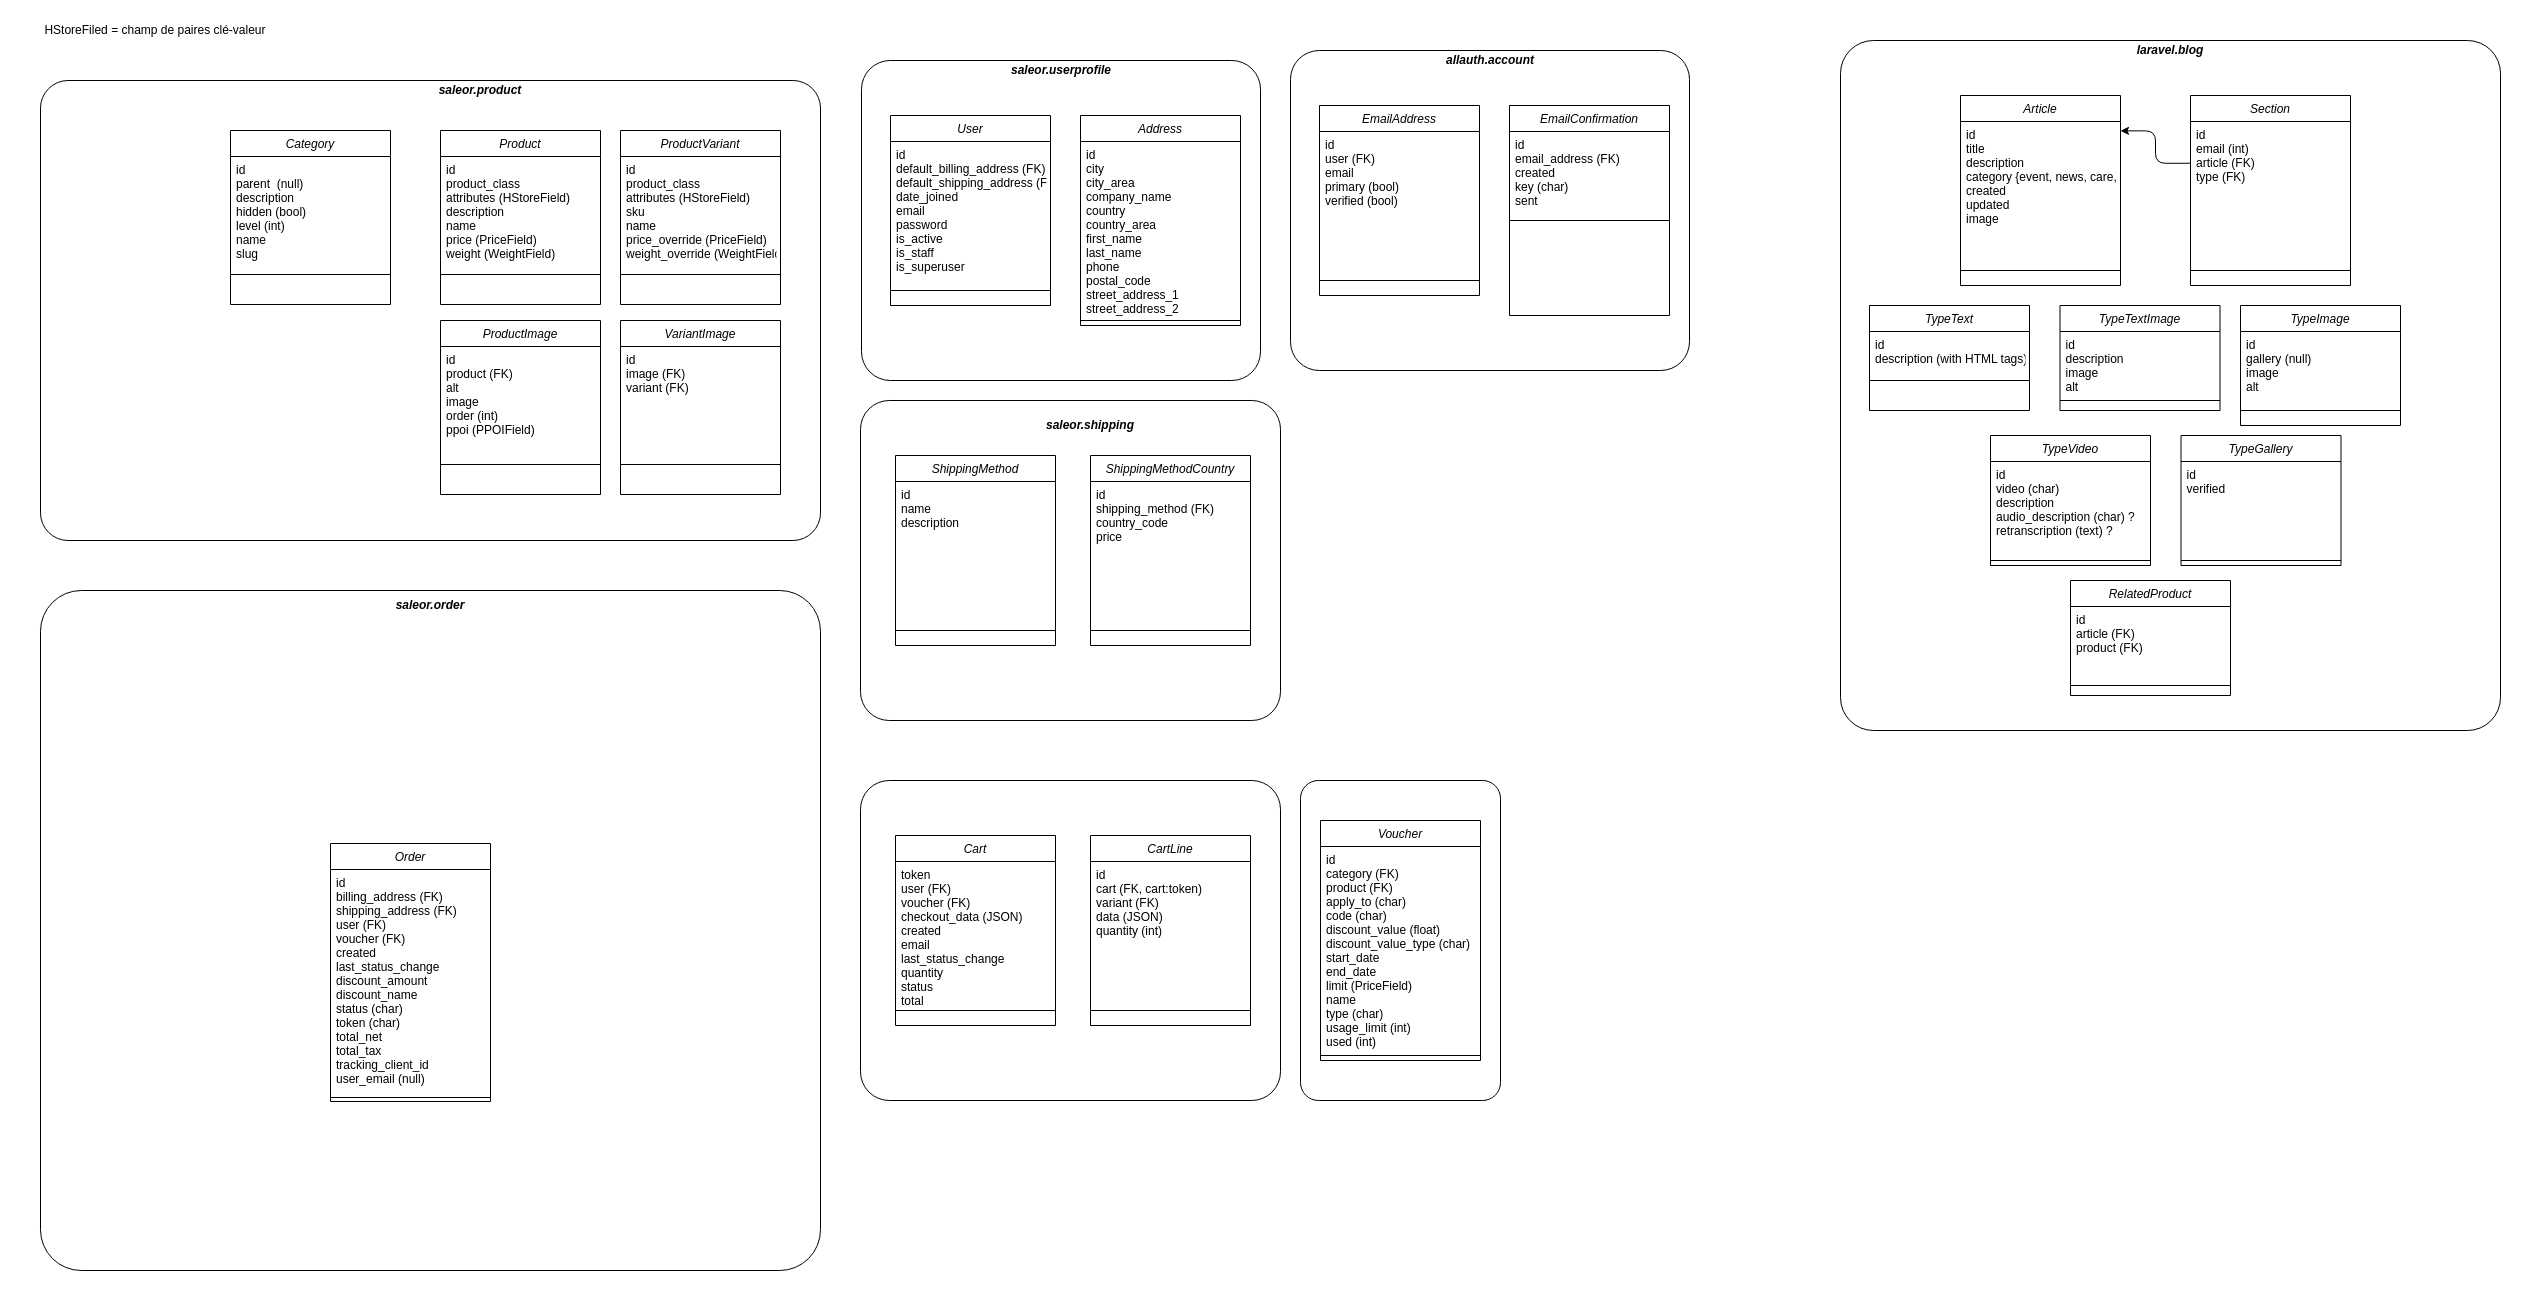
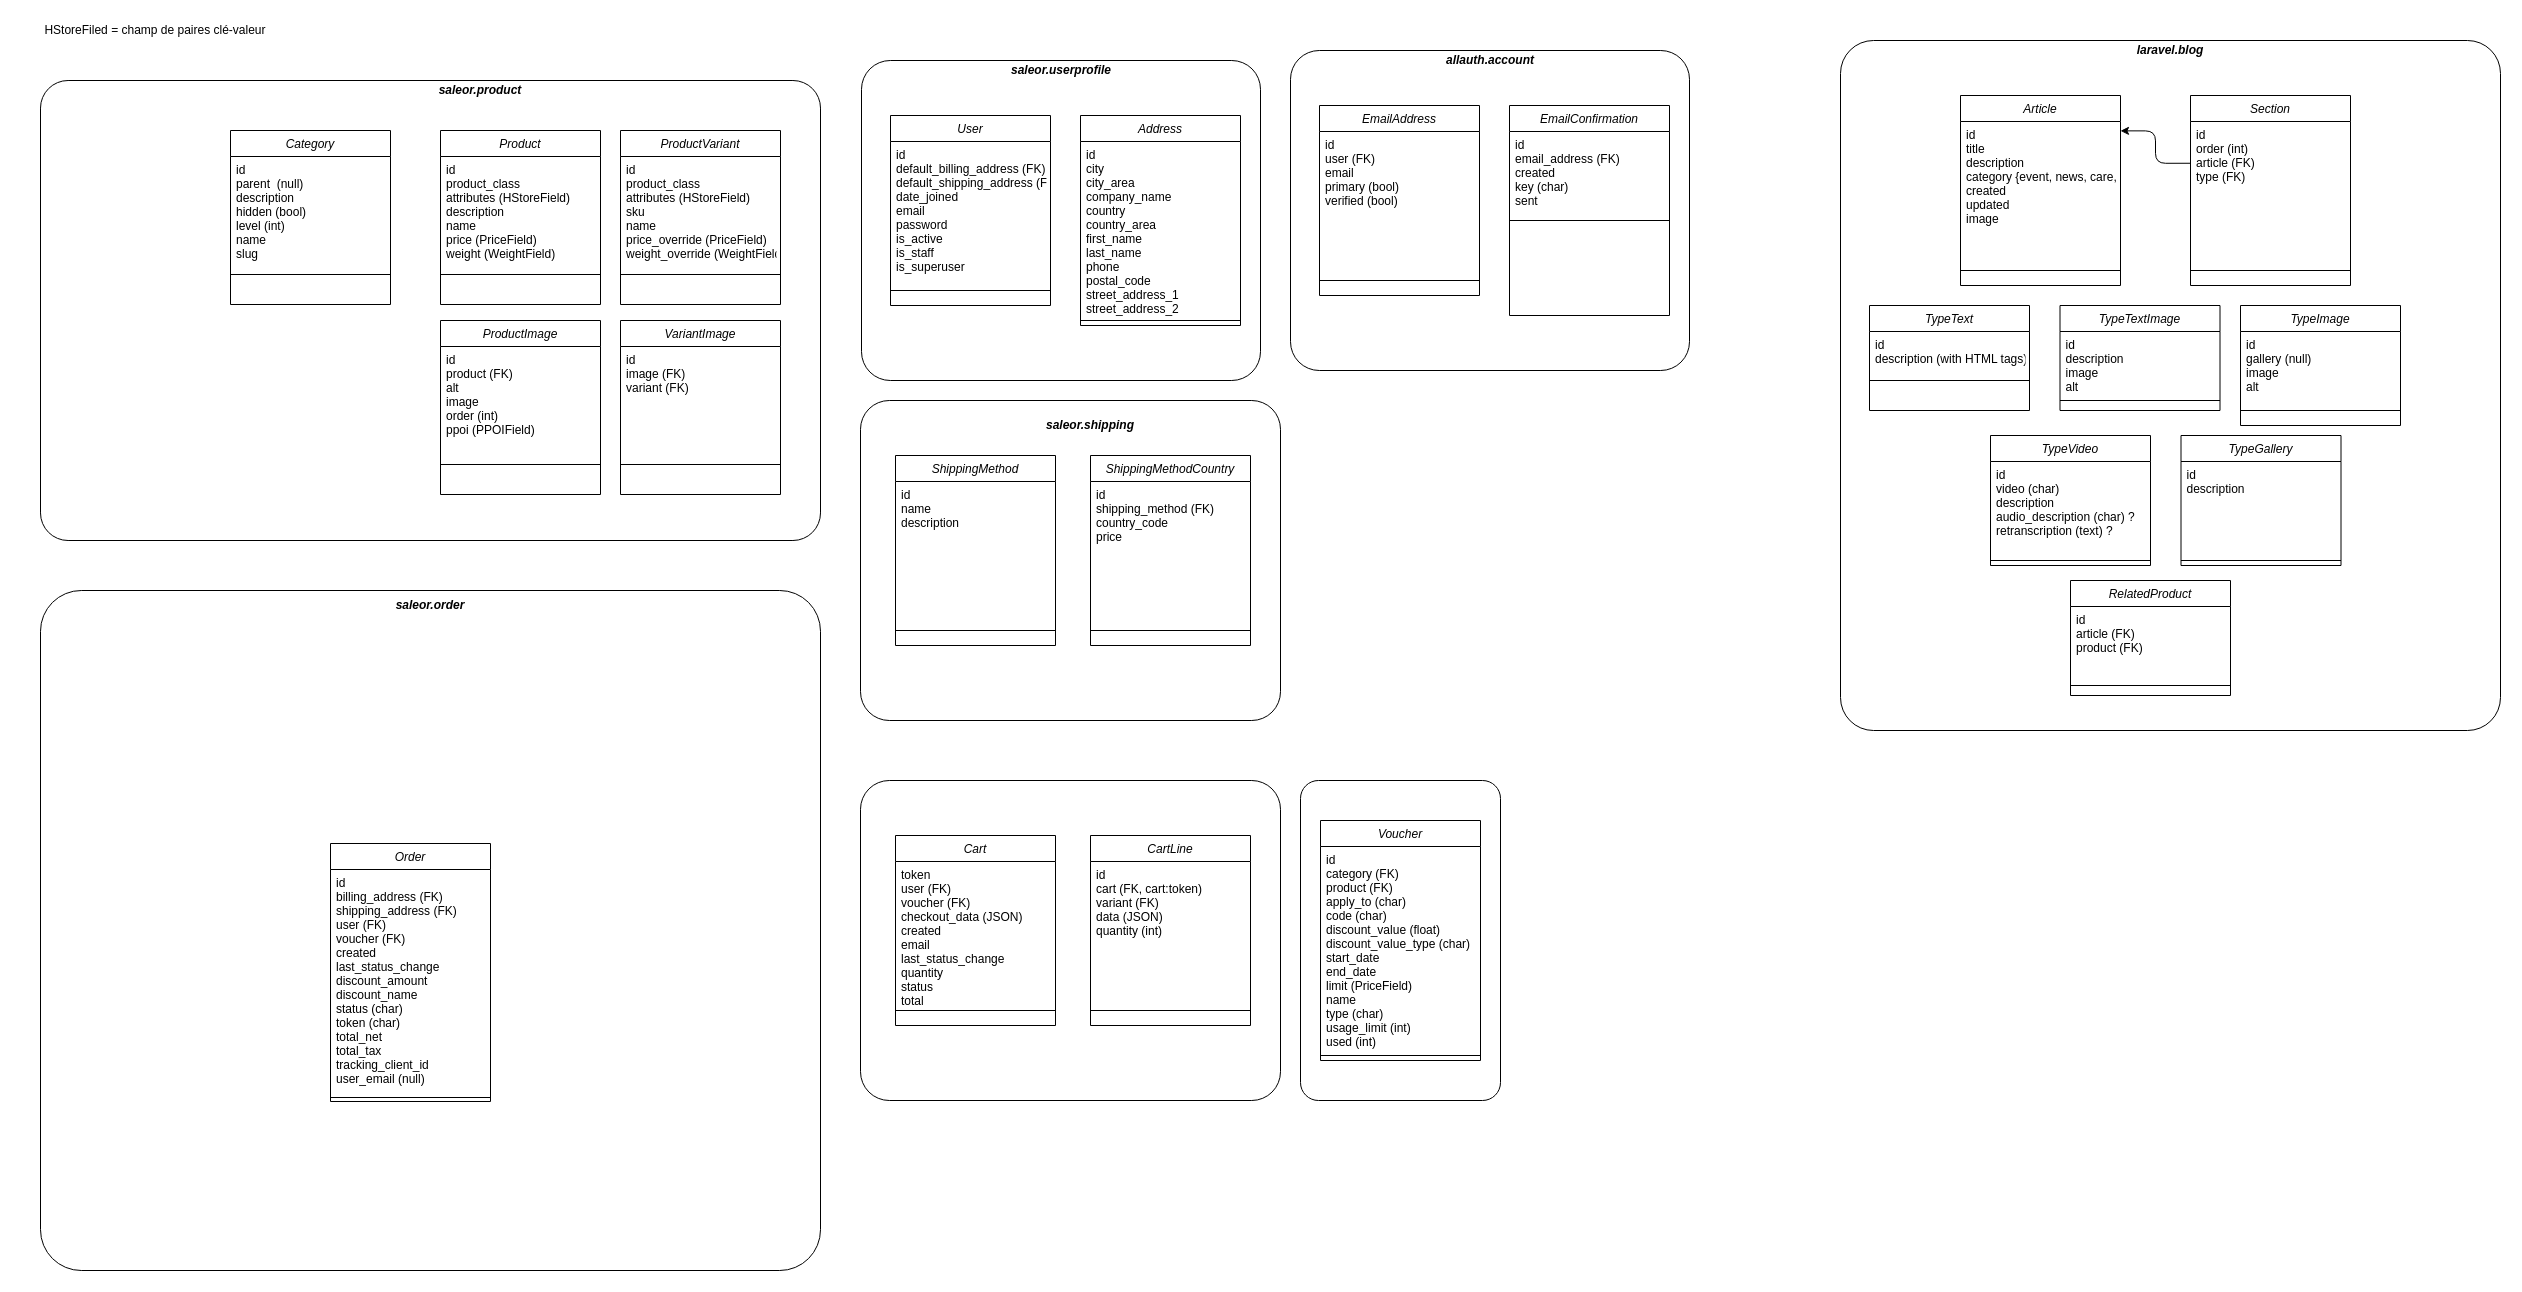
(2201, 135) -> (2201, 135)
(2192, 475) -> (2192, 475)
